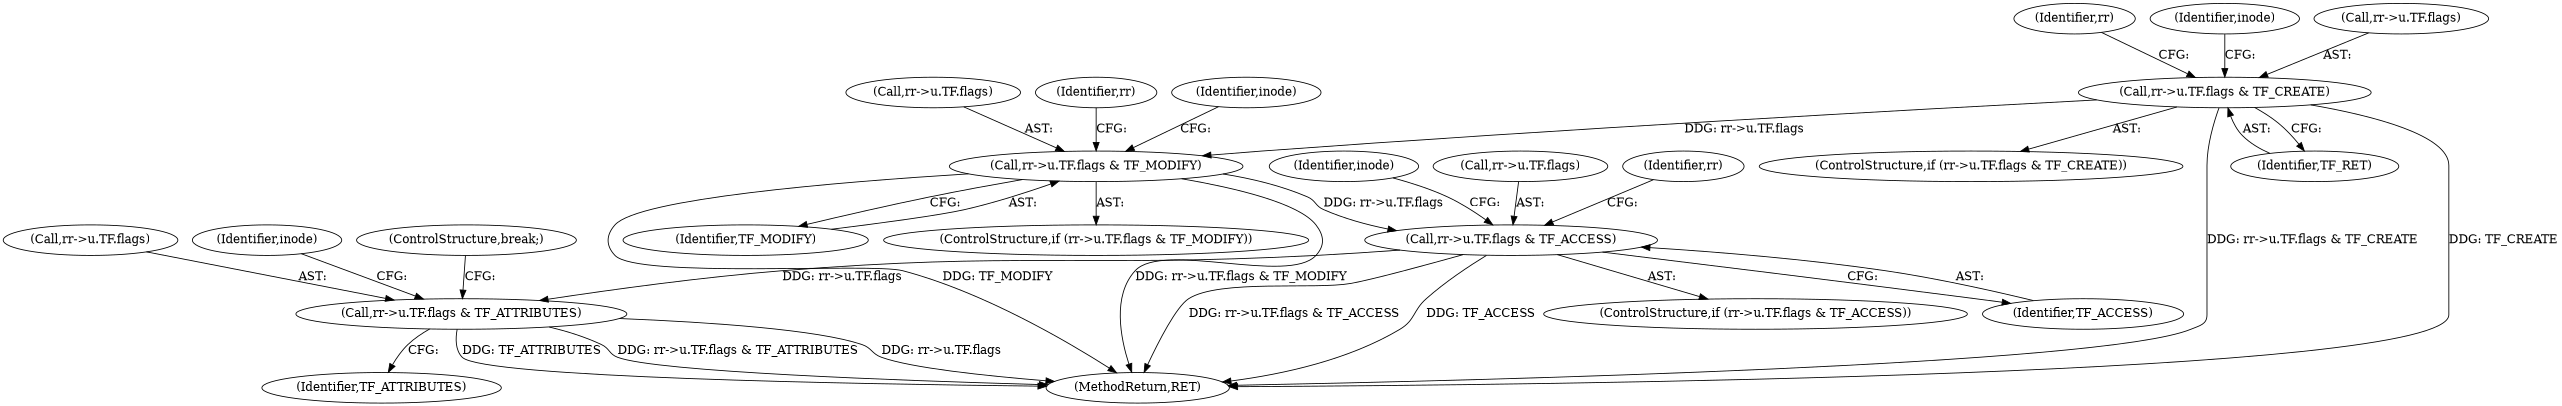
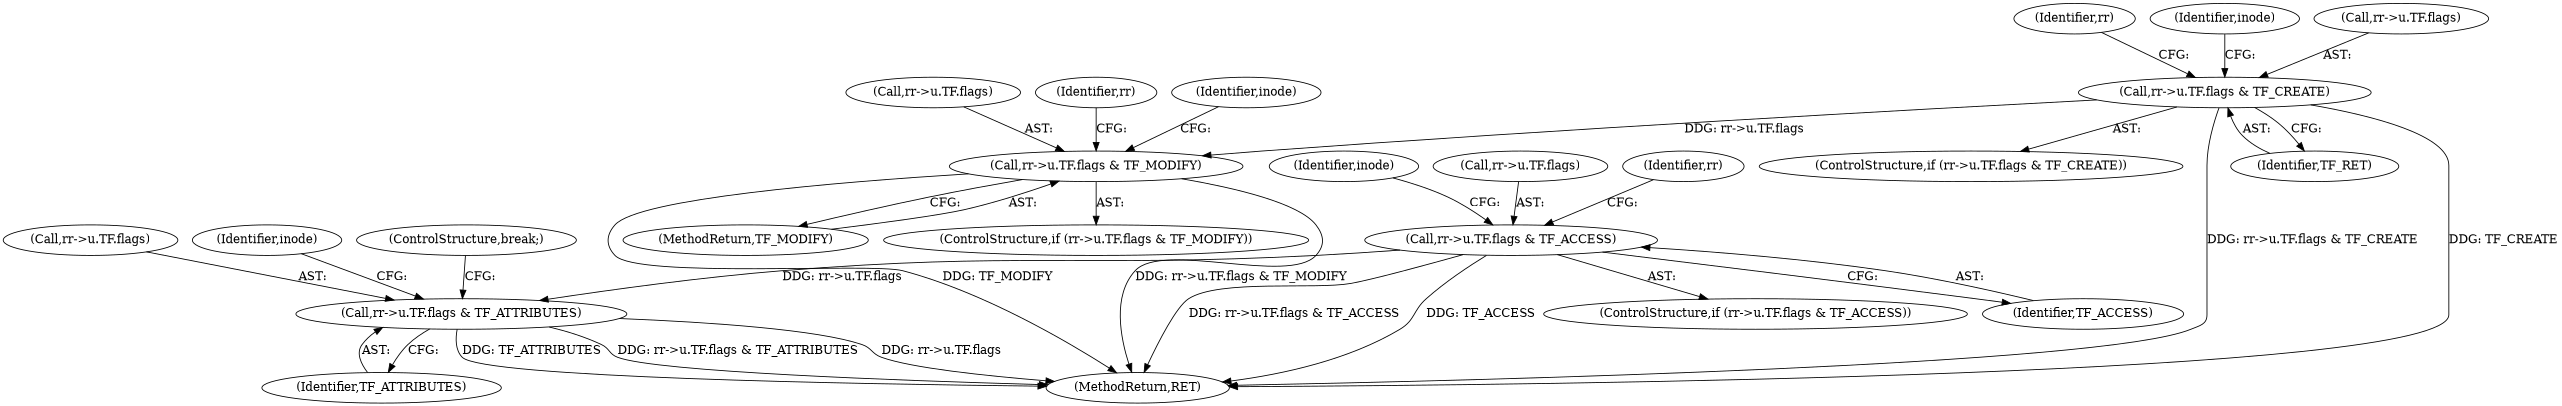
(1308, 197) -> none
(746, 240) -> (746, 240)
none -> (360, 350)
